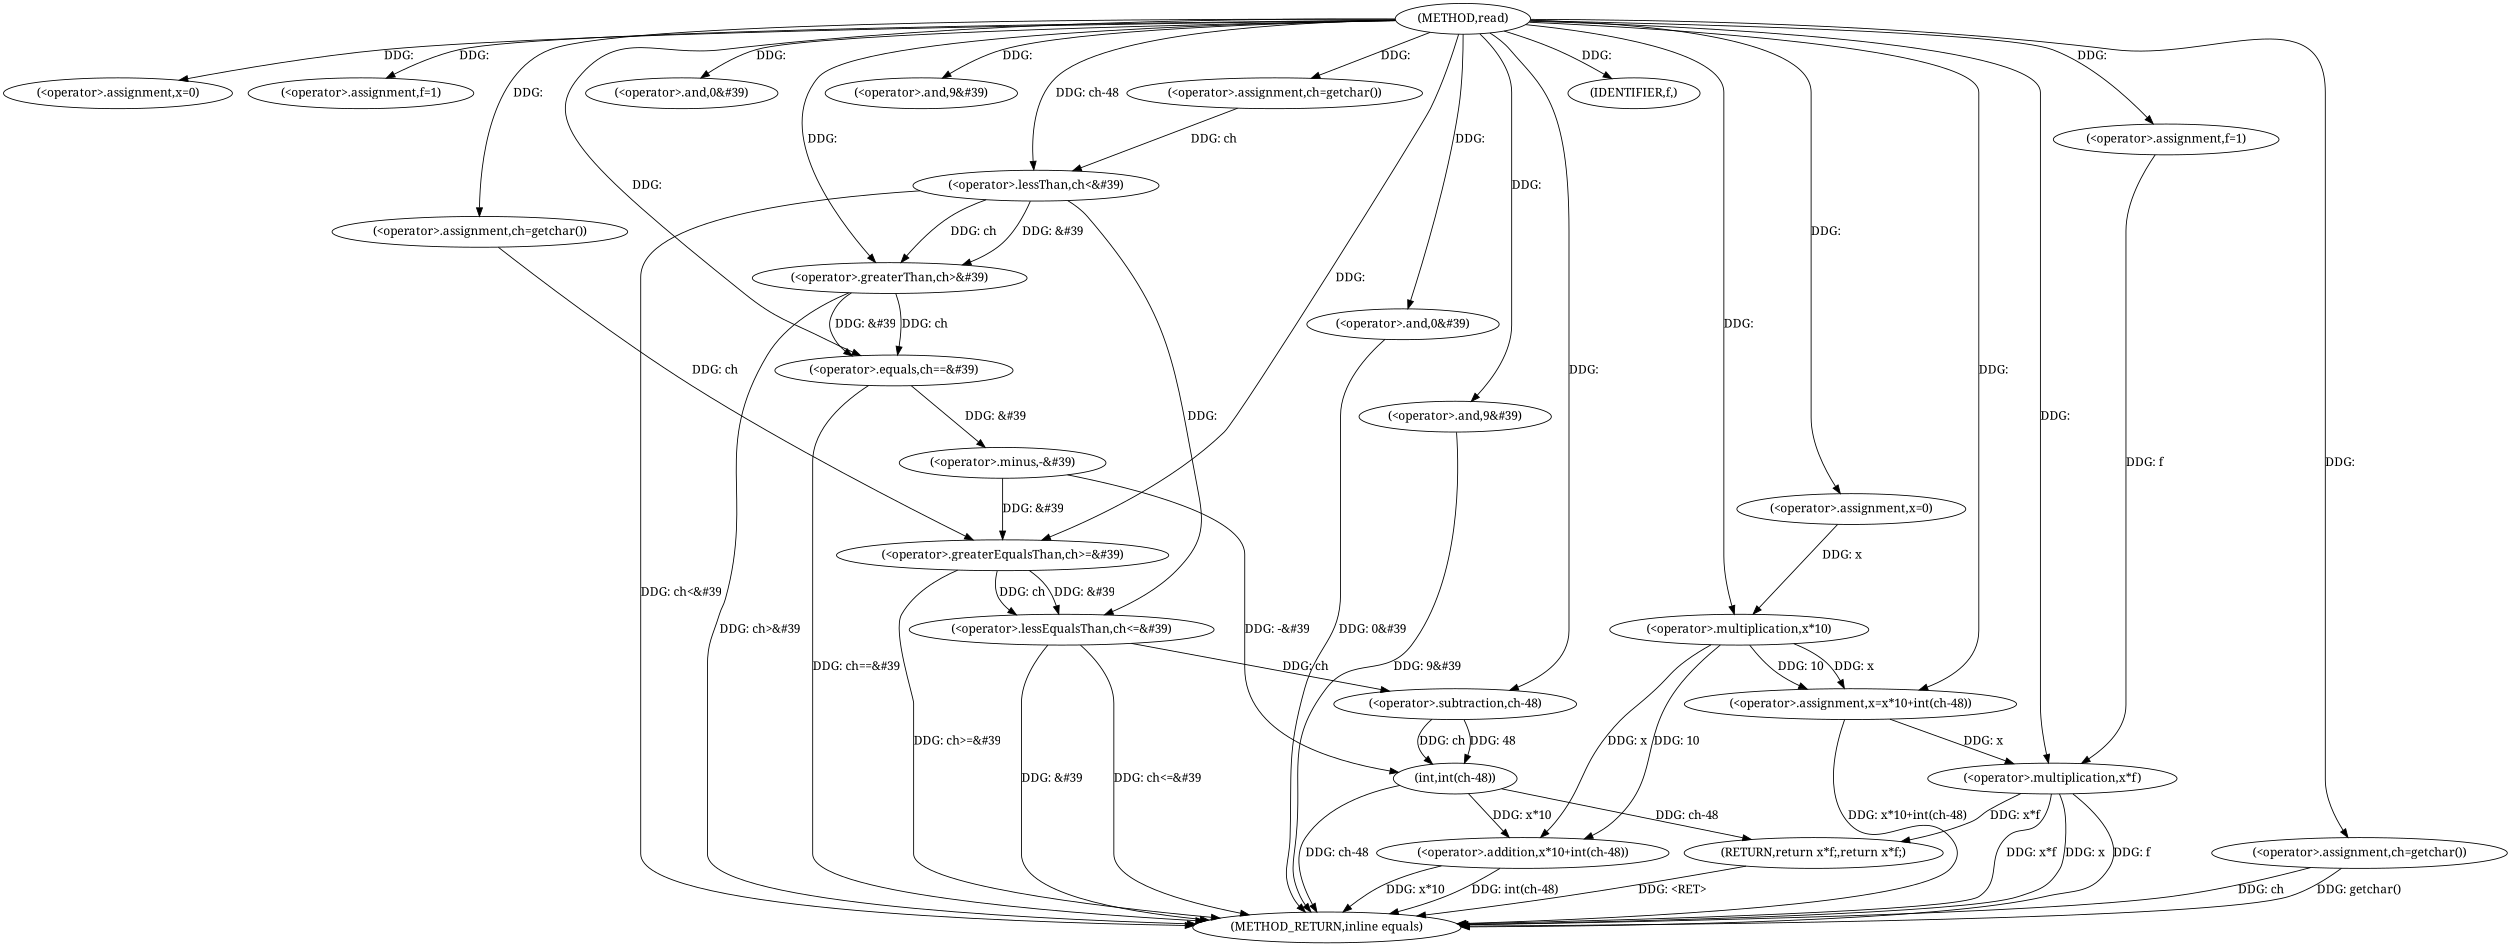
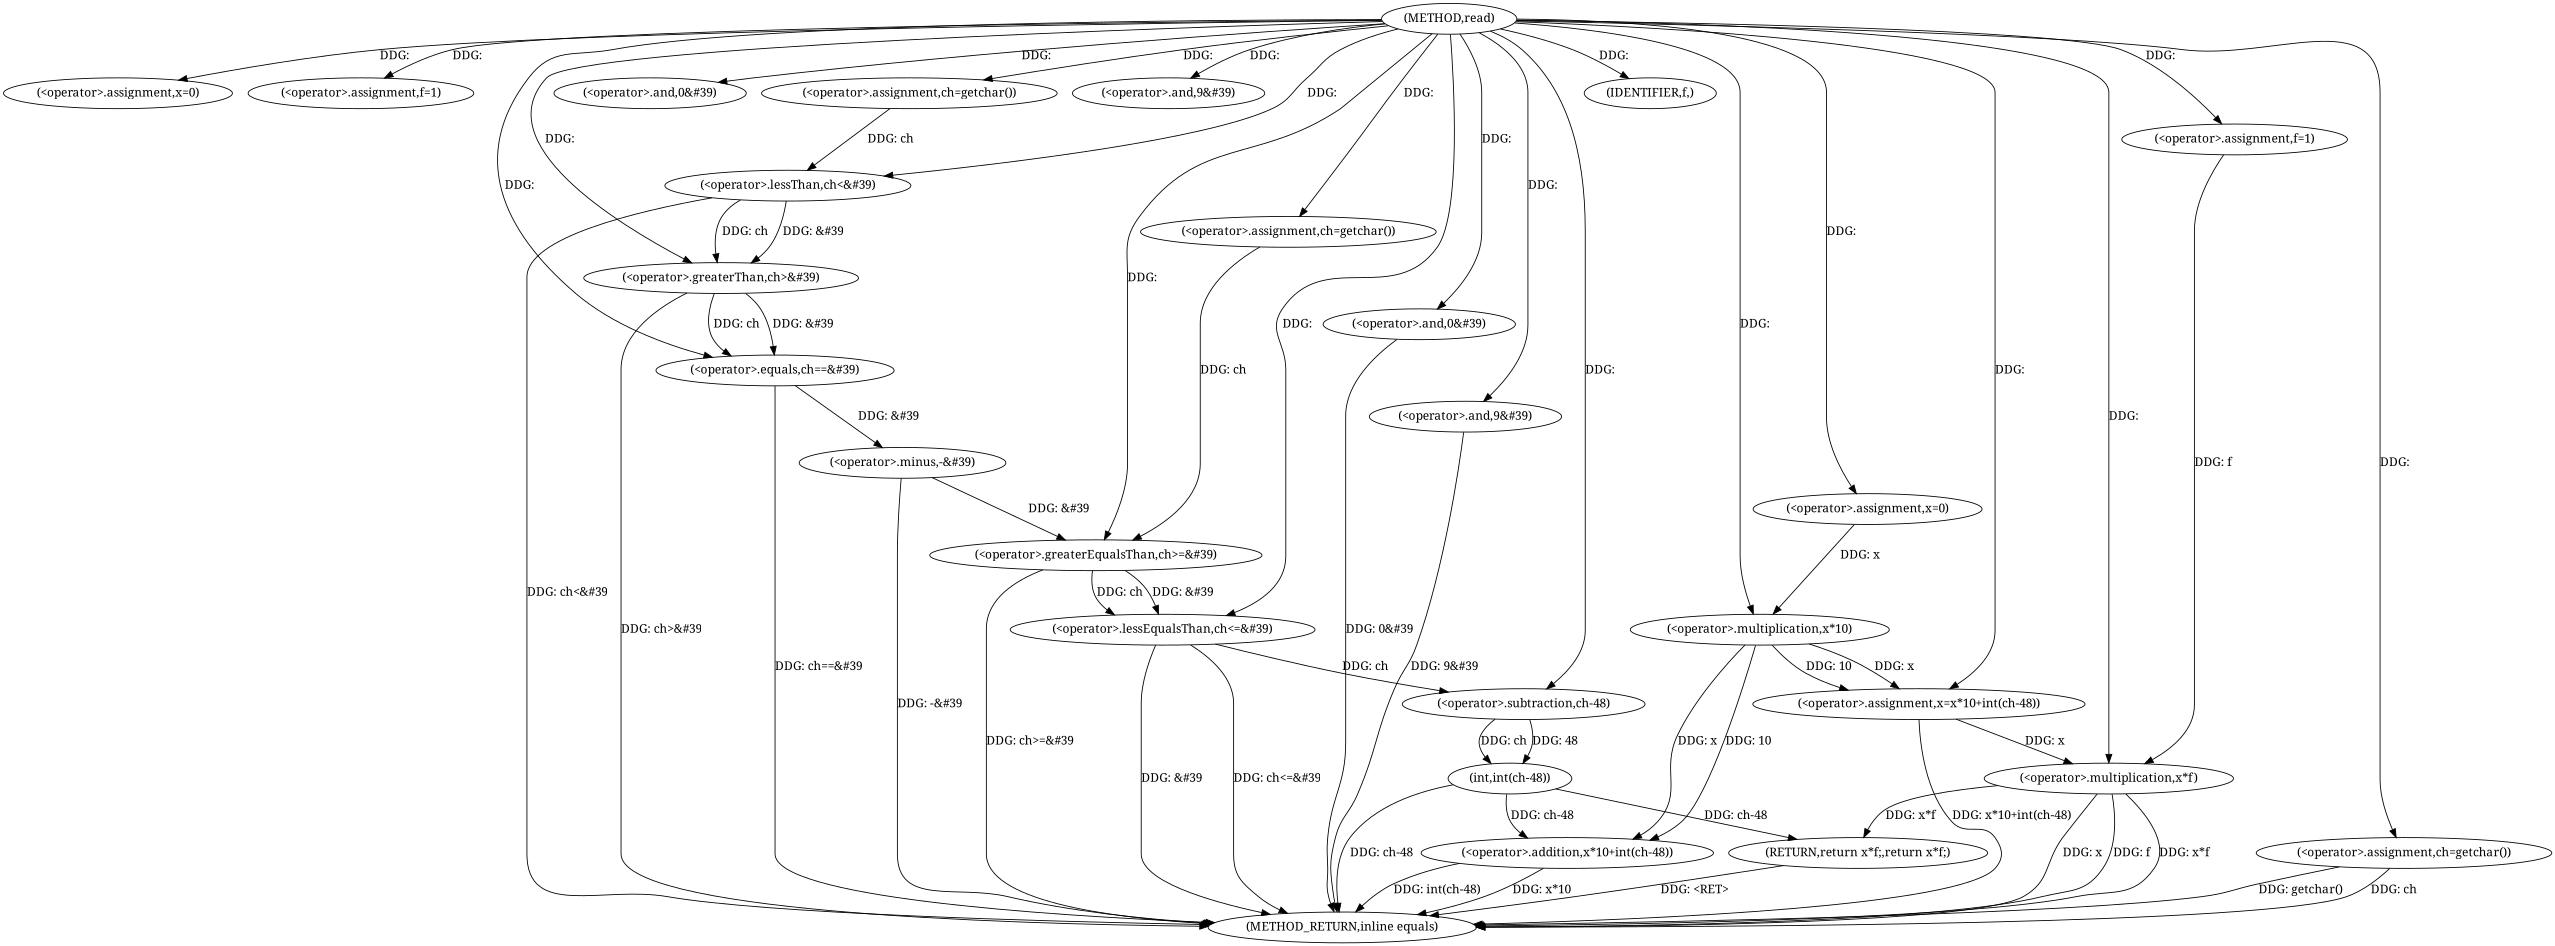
(1087, 93) -> (1324, 93)
(1183, 411) -> (1304, 289)
(1245, 607) -> (897, 831)
(1522, 816) -> (1542, 816)
